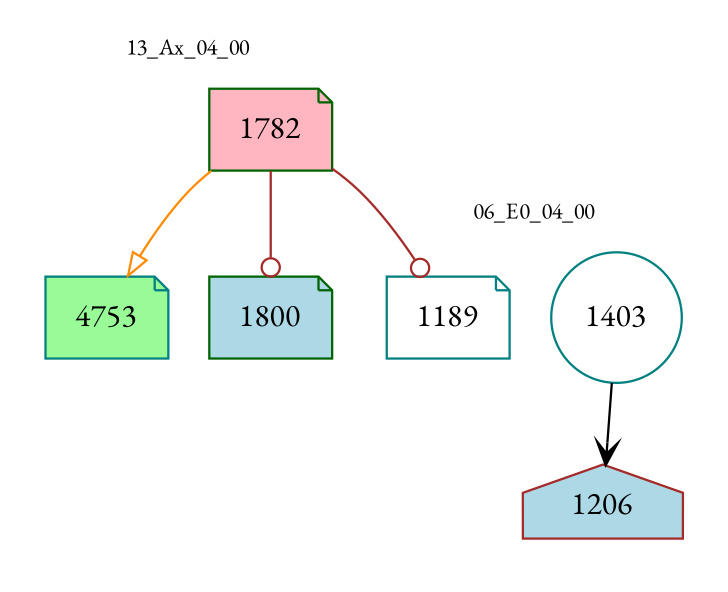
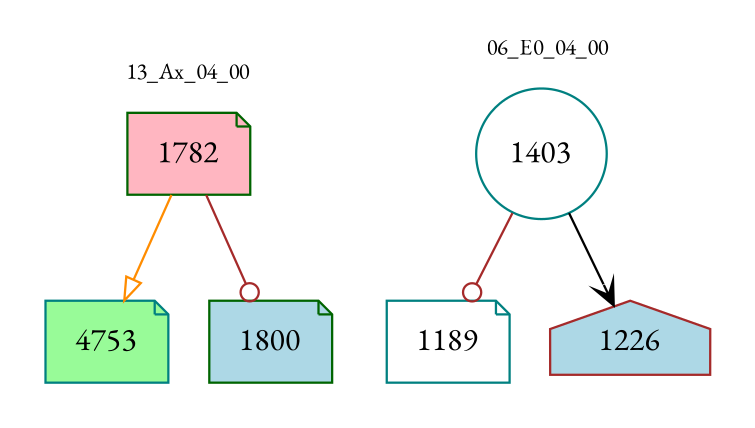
(384, 217) -> (494, 249)
(603, 505) -> (630, 342)
